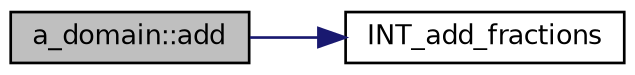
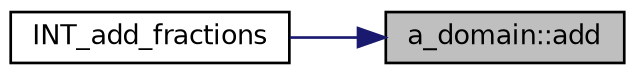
(284, 38) -> (324, 38)
